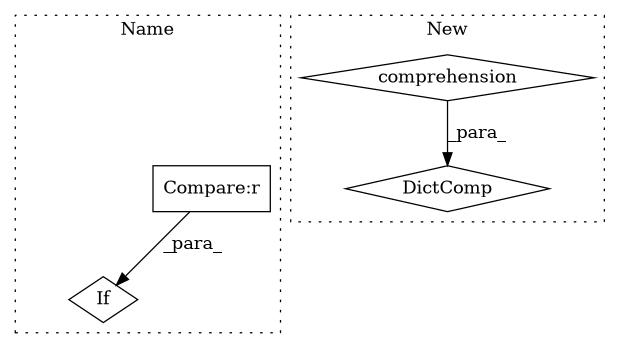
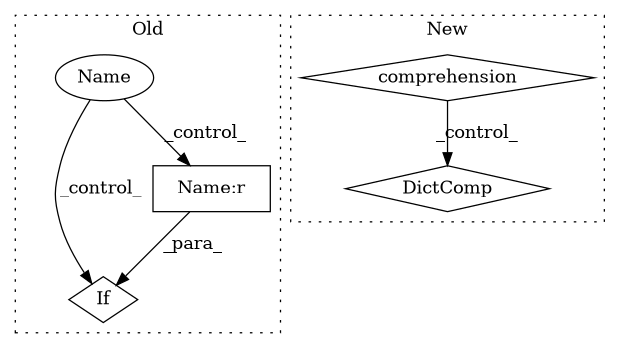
(148, 30) -> (148, 30)
none -> (105, 78)
(477, 133) -> (477, 133)
(212, 189) -> (212, 189)
